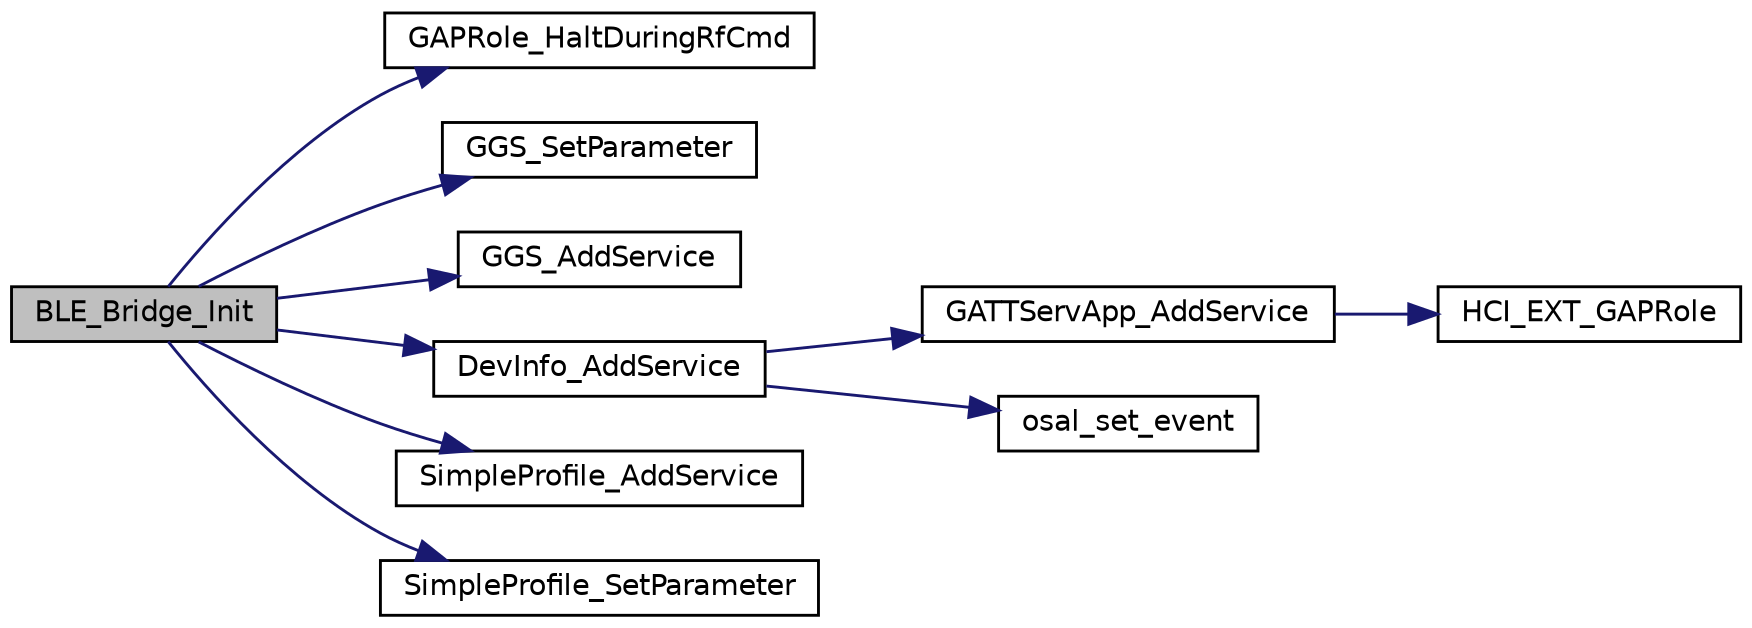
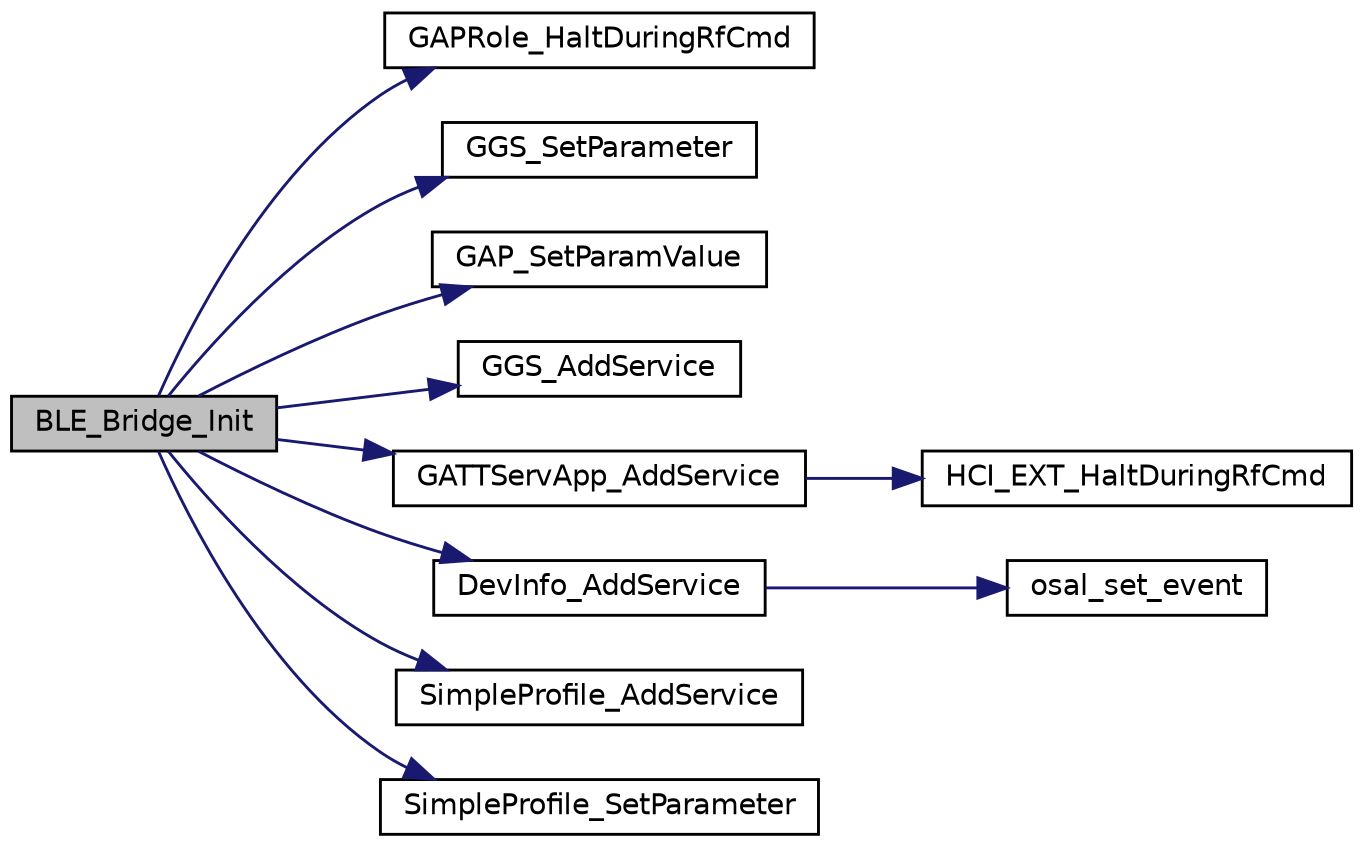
none -> (599, 259)
(1589, 314) -> (1137, 478)
(829, 345) -> (321, 445)
